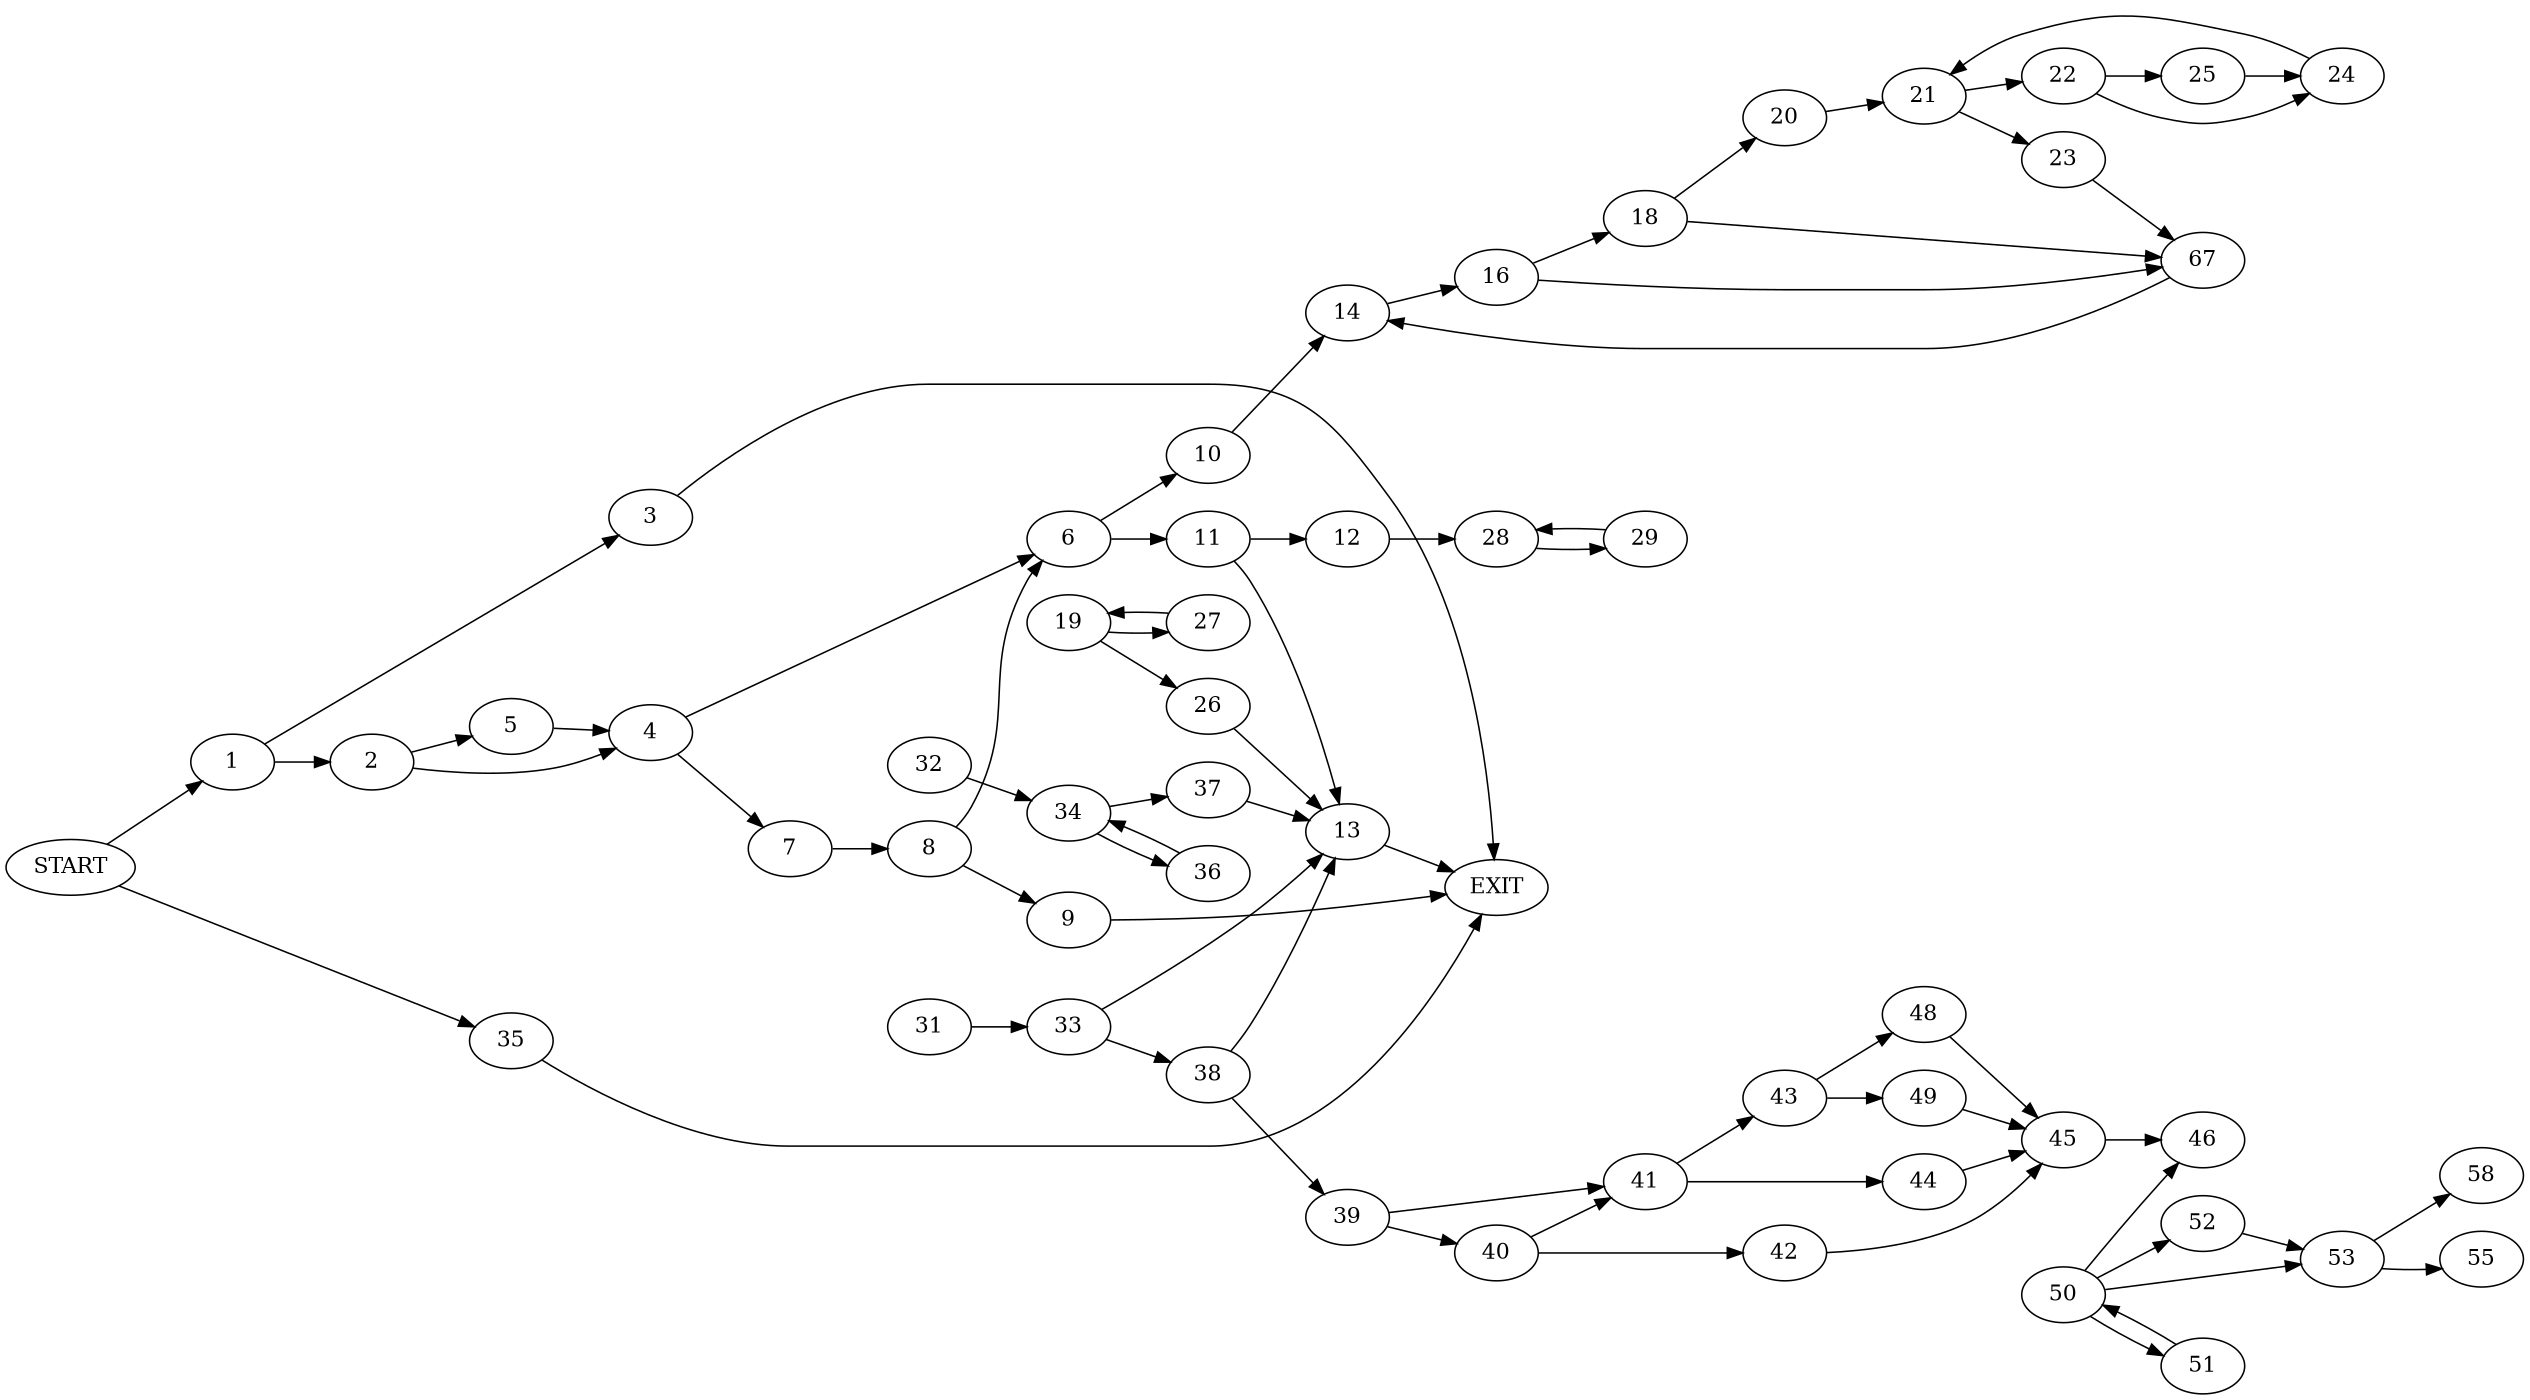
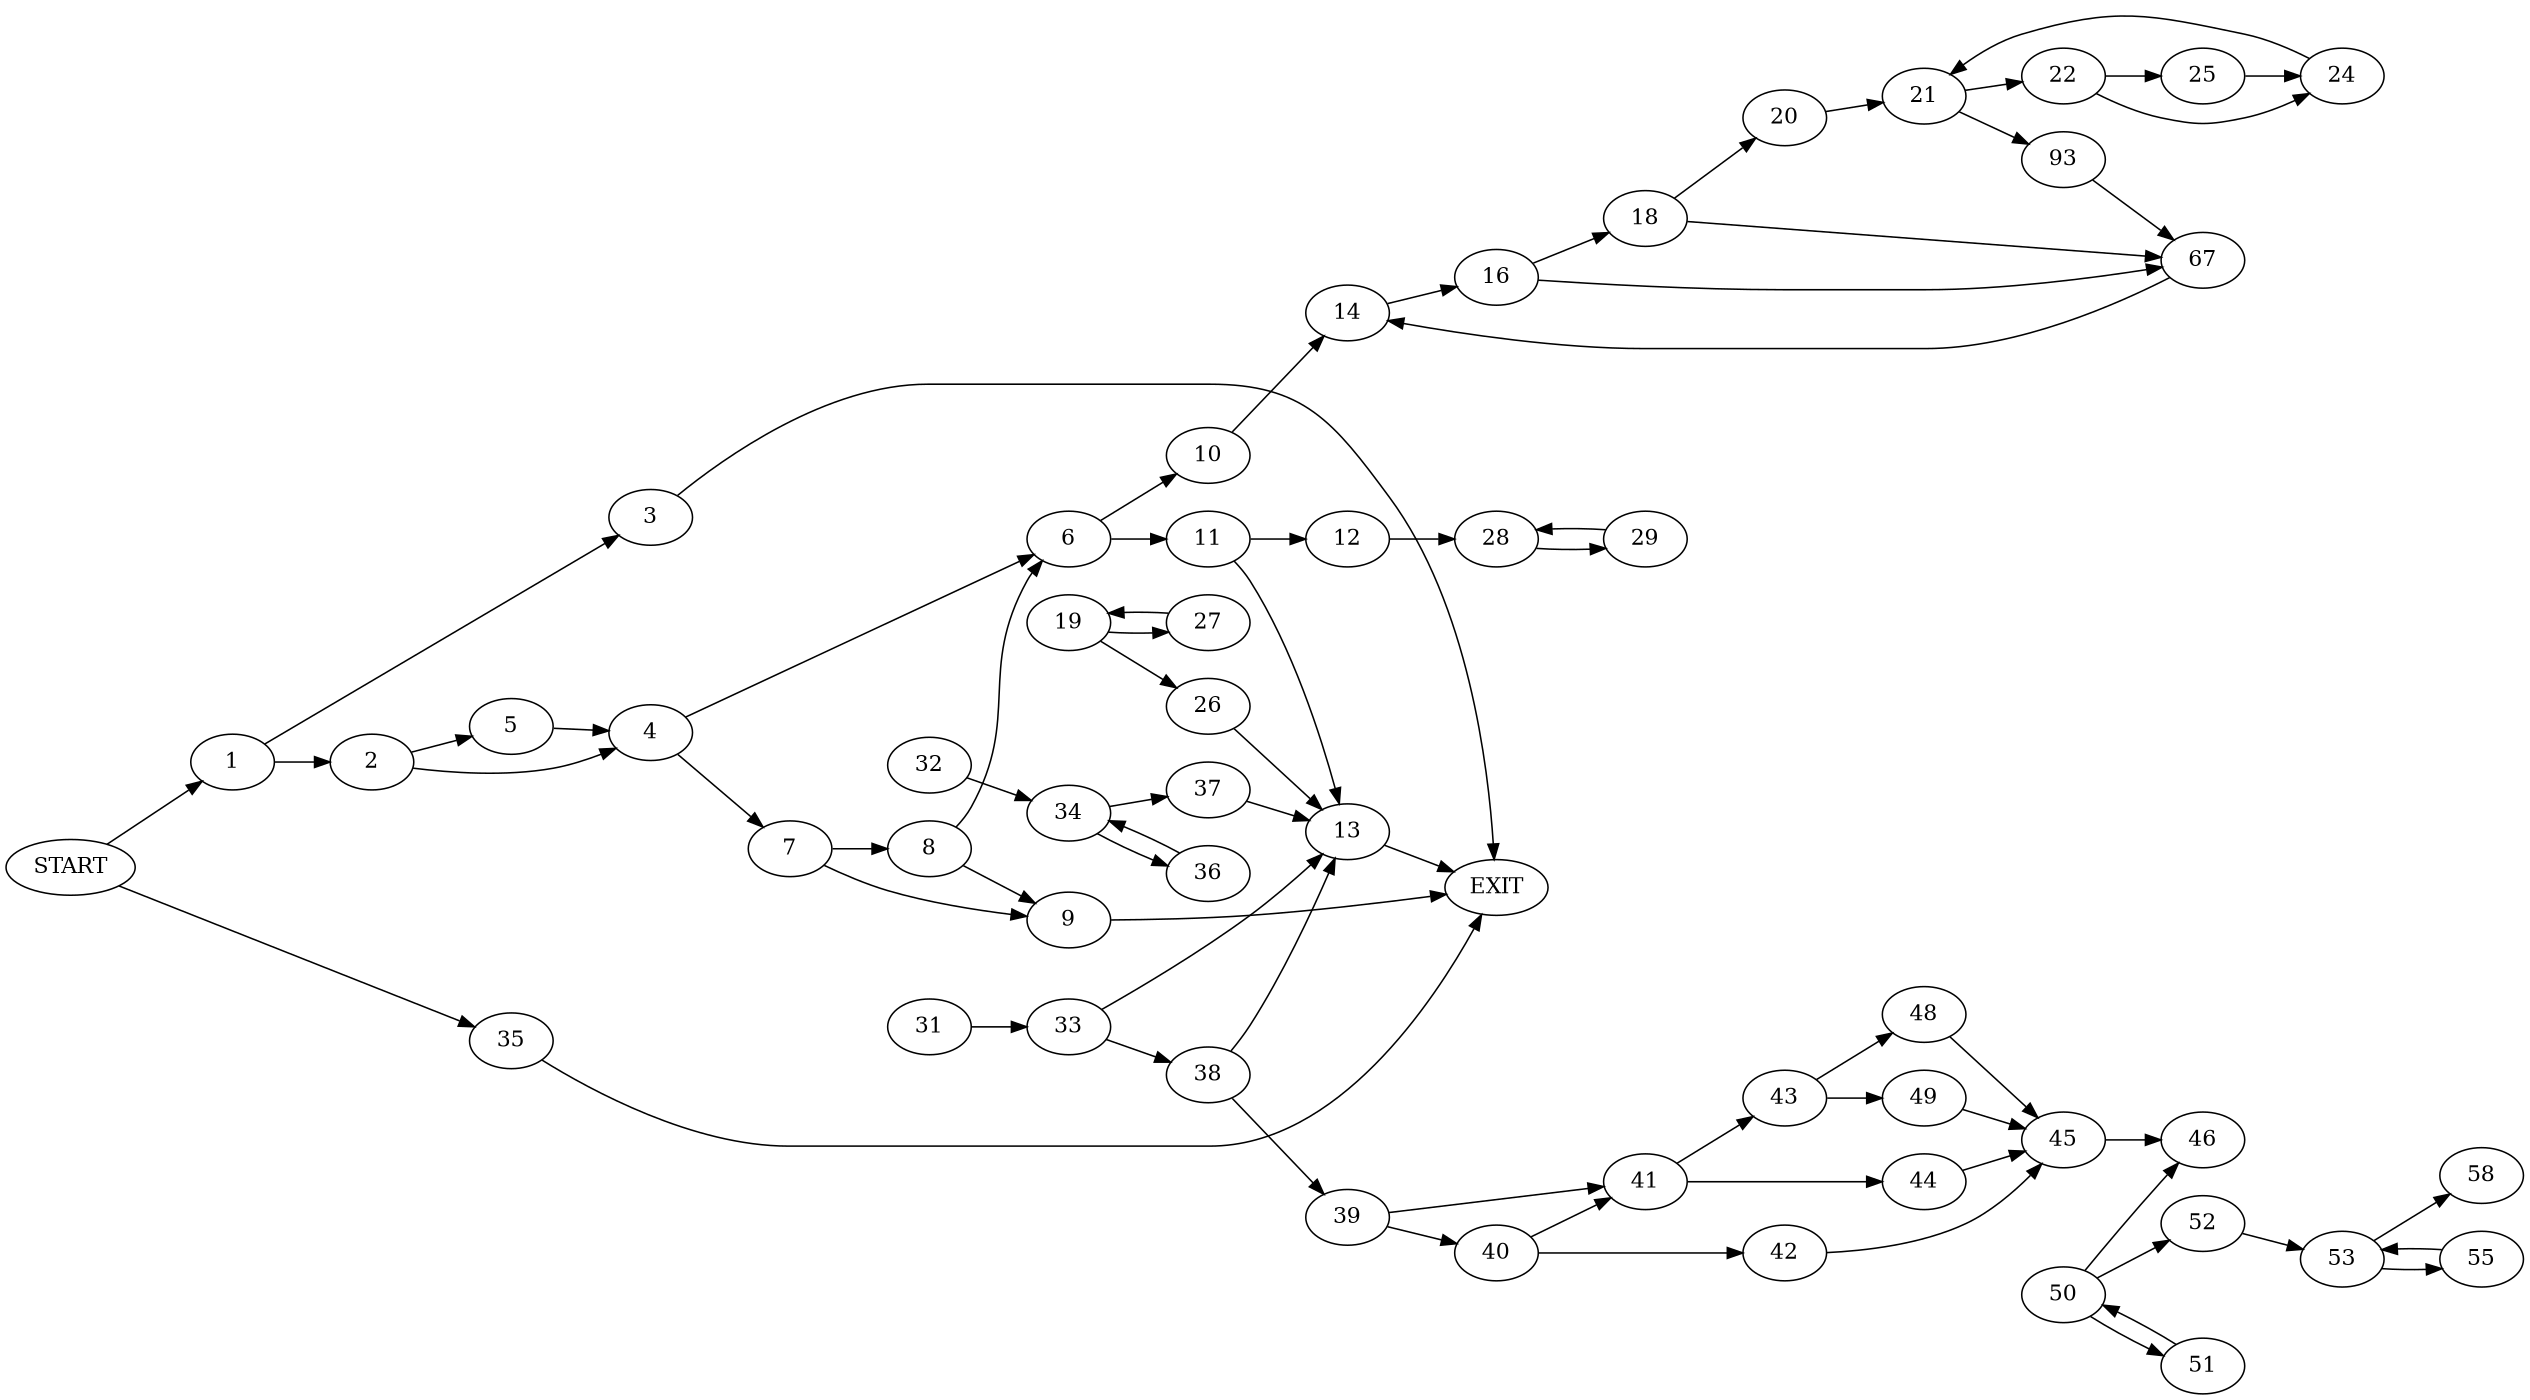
(2064, 160) -> (2064, 160)
none -> (915, 898)
(2195, 1278) -> (2420, 1249)
